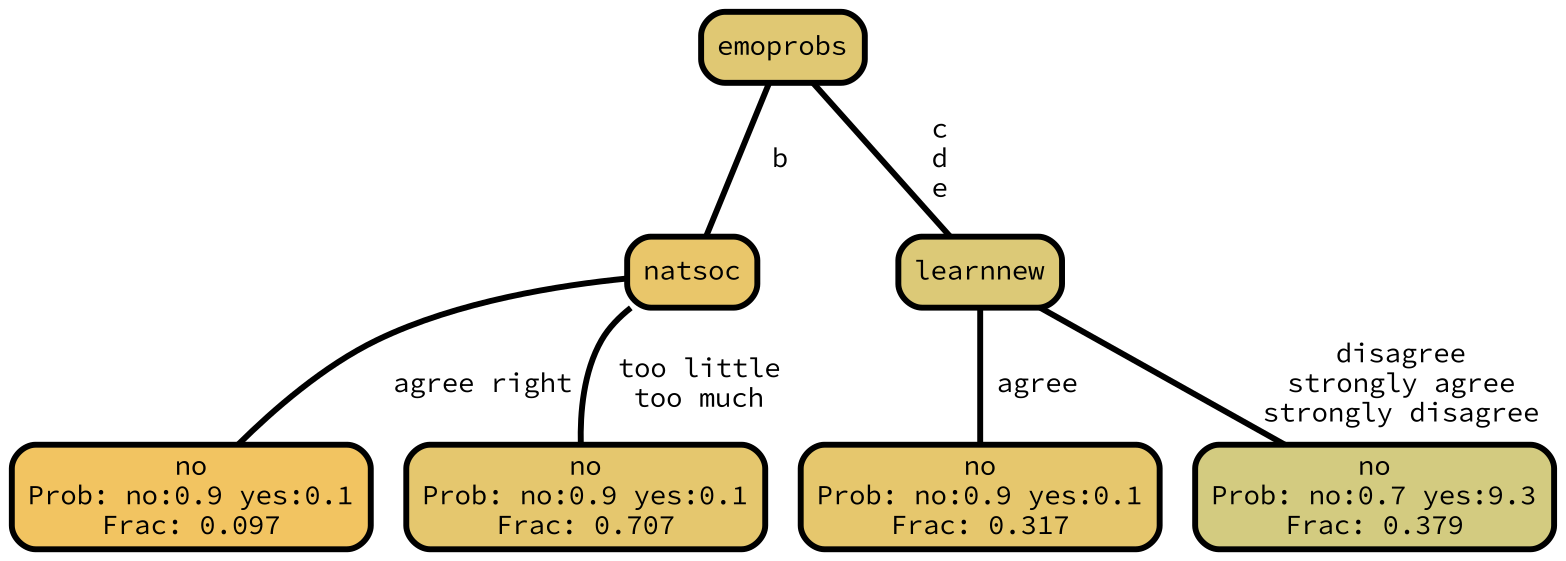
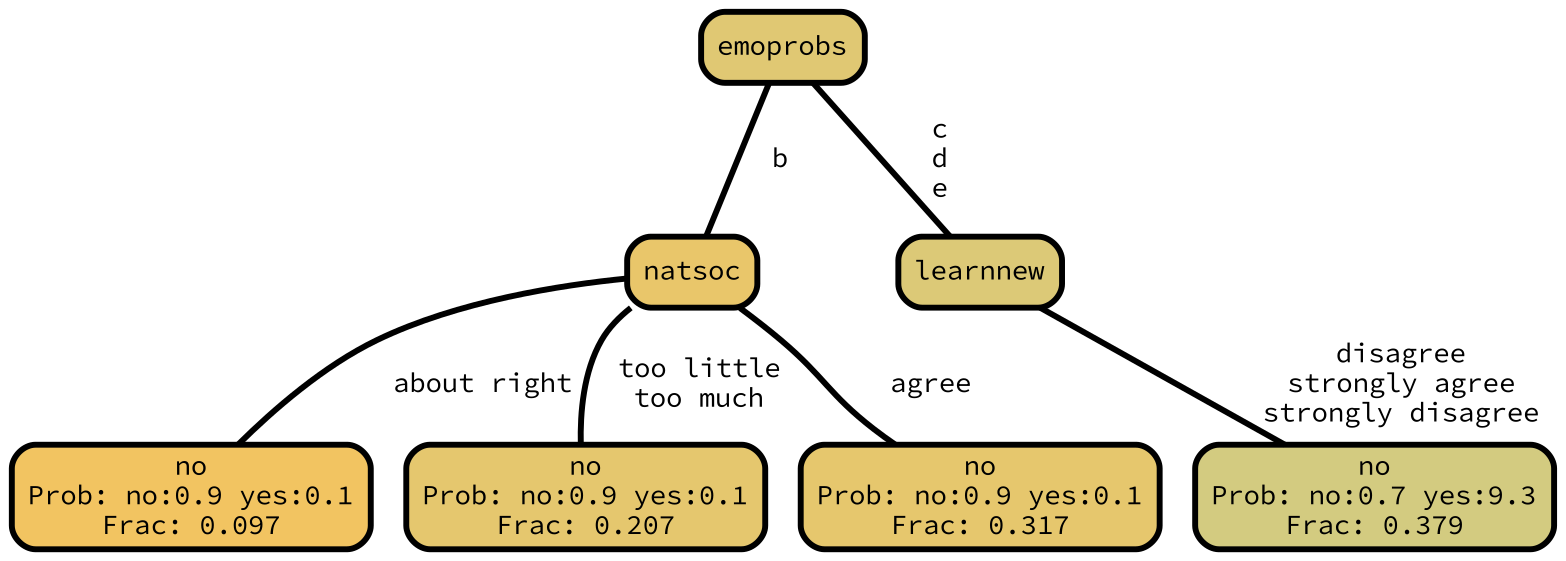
(980, 376) -> (818, 376)
(475, 385) -> (475, 385)
(586, 497) -> (586, 497)
